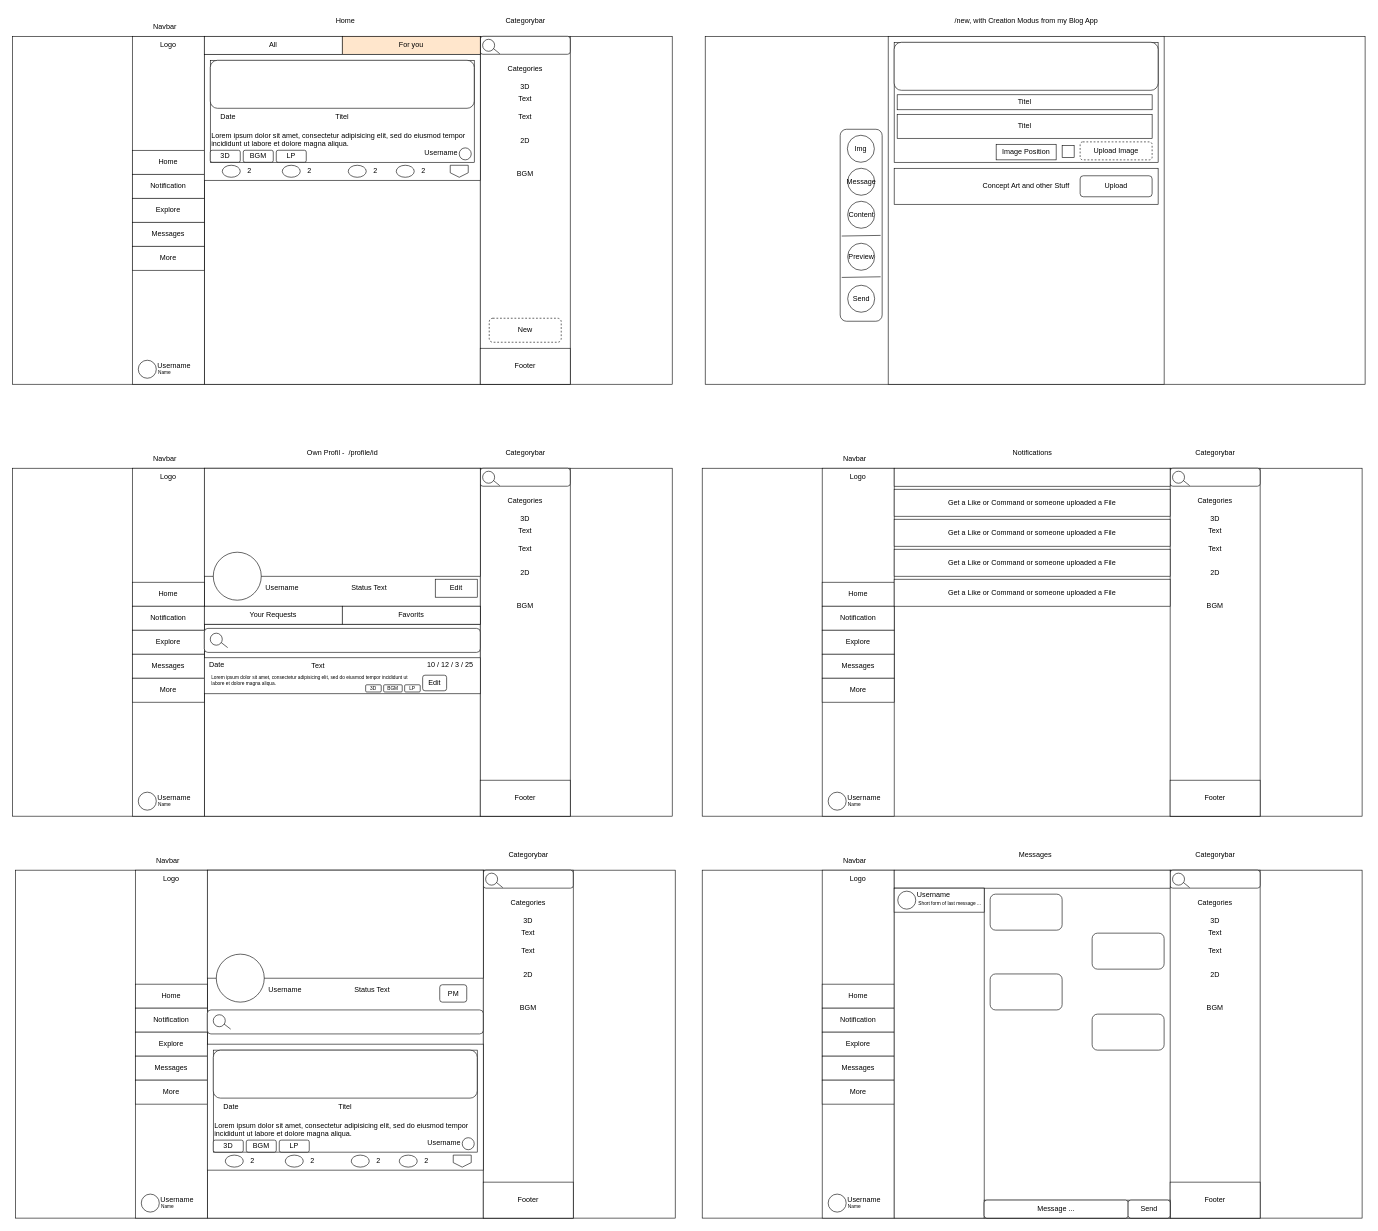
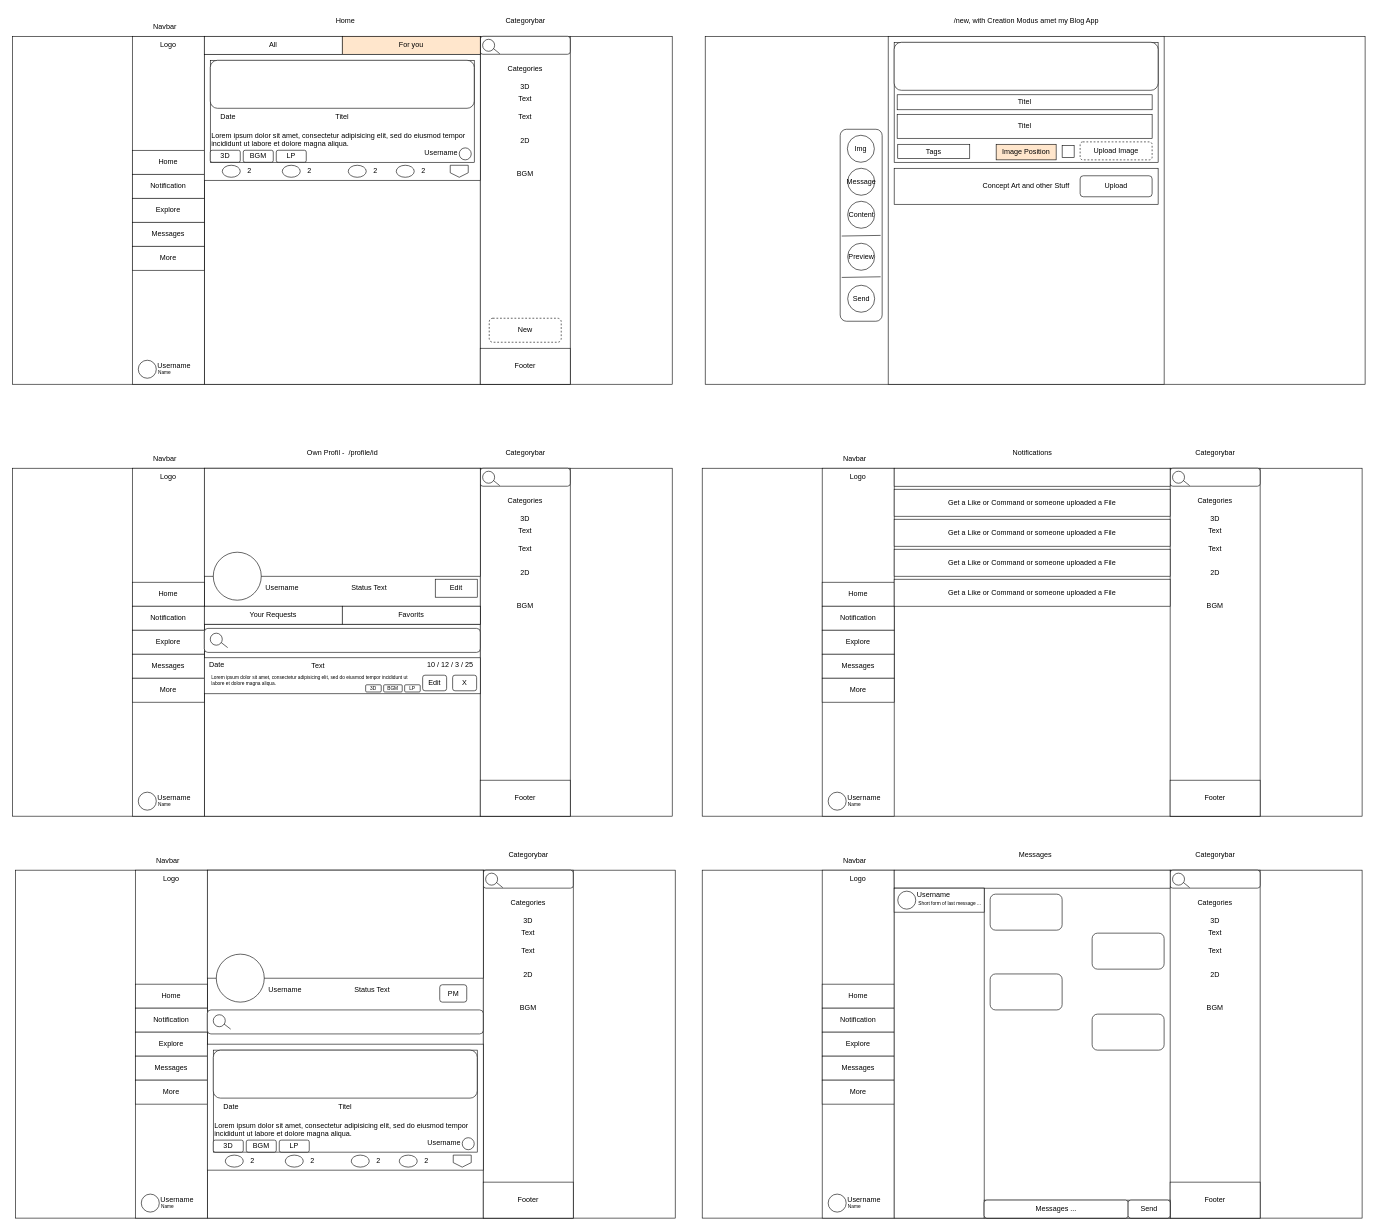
(1027, 21) -> (1027, 21)
none -> (934, 152)
(1026, 152) -> (1026, 152)
none -> (465, 683)
(1056, 1209) -> (1056, 1209)
